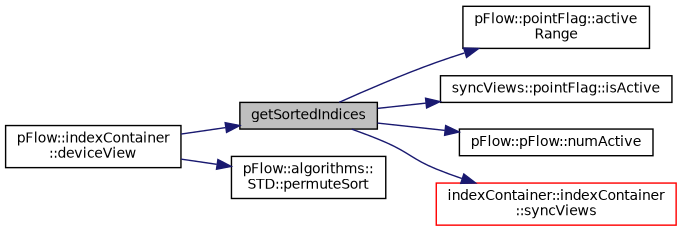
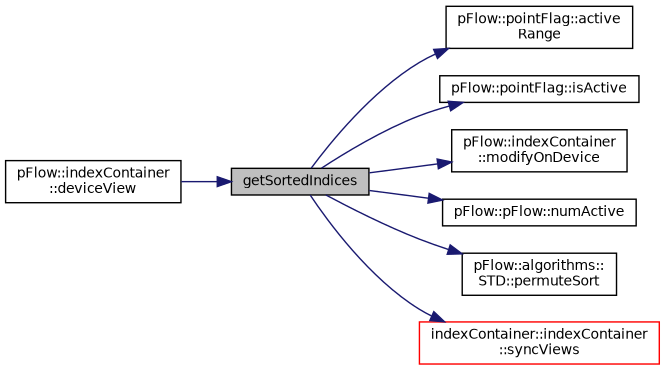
(556, 89) -> (539, 89)
none -> (539, 151)
(199, 162) -> (386, 225)
